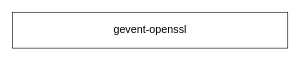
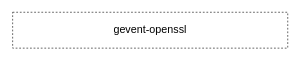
(150, 30) -> (150, 30)
